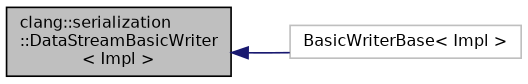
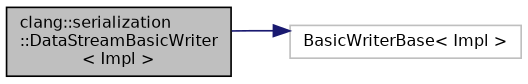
(269, 53) -> (252, 31)
